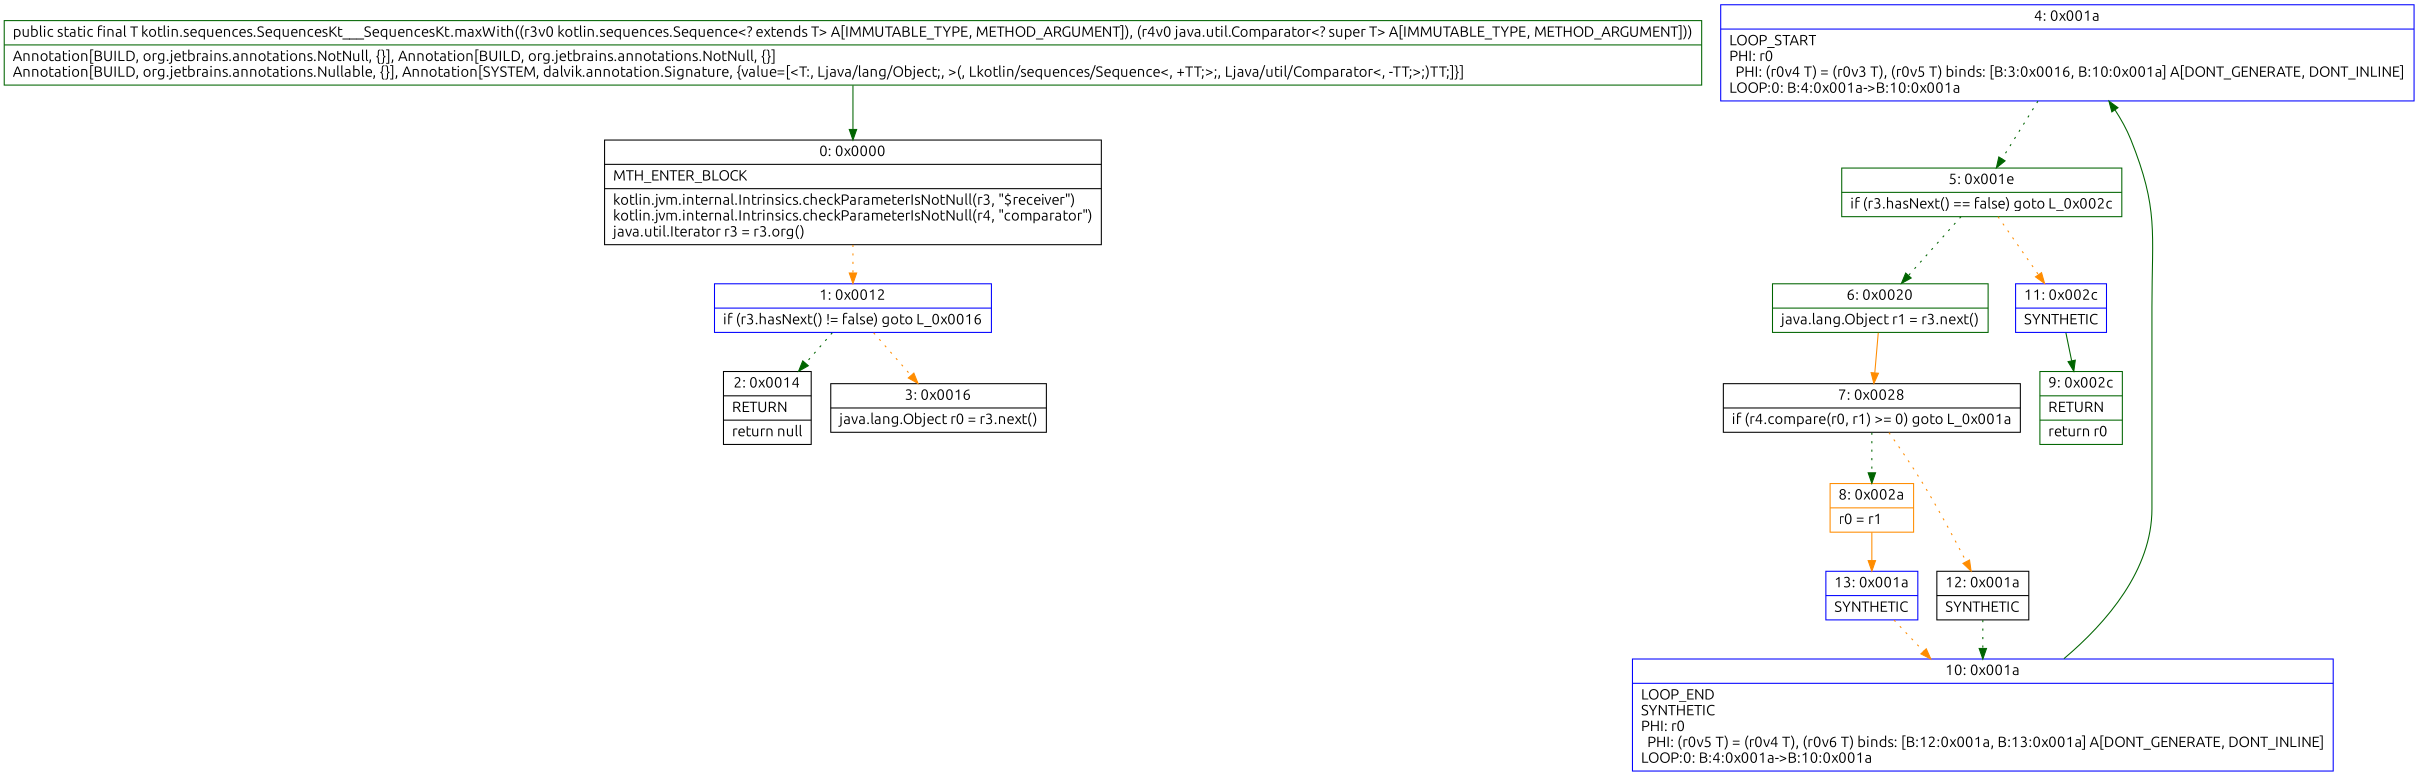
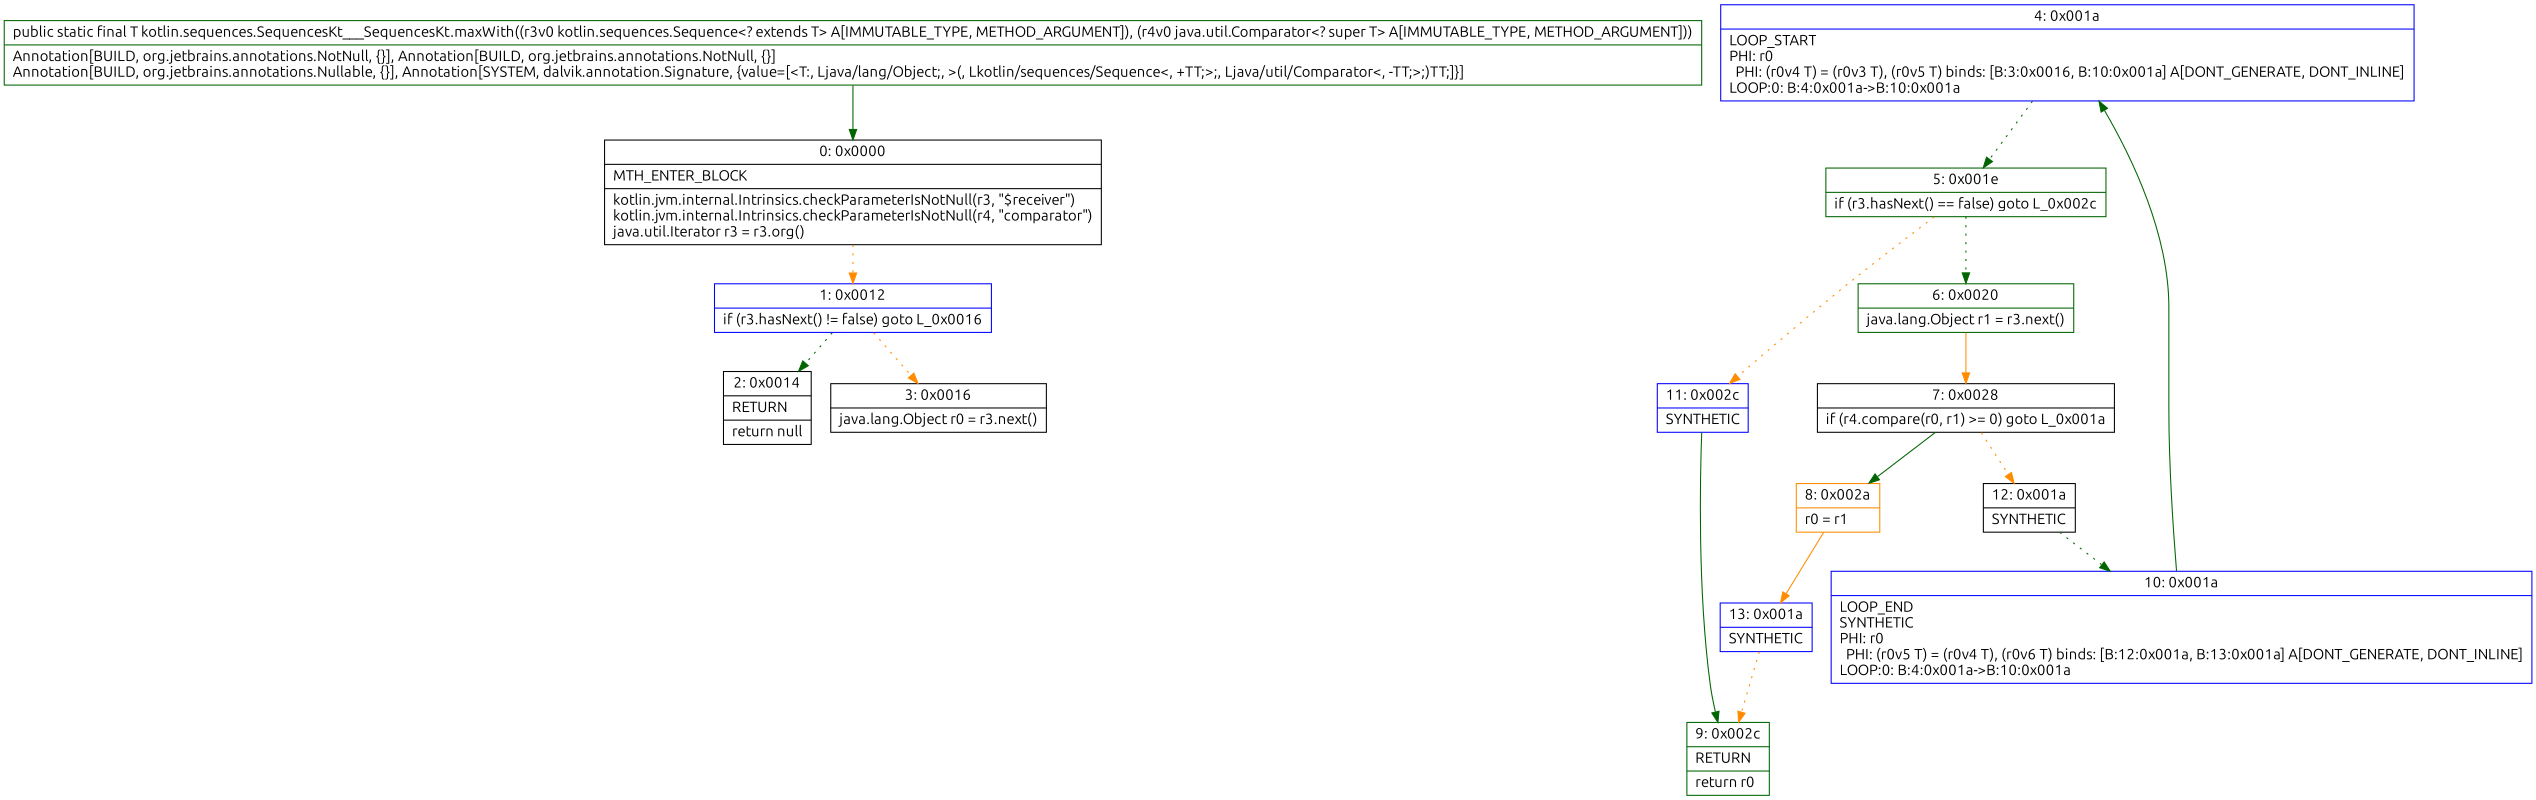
(1872, 453) -> (1906, 454)
(1909, 636) -> (1750, 682)
